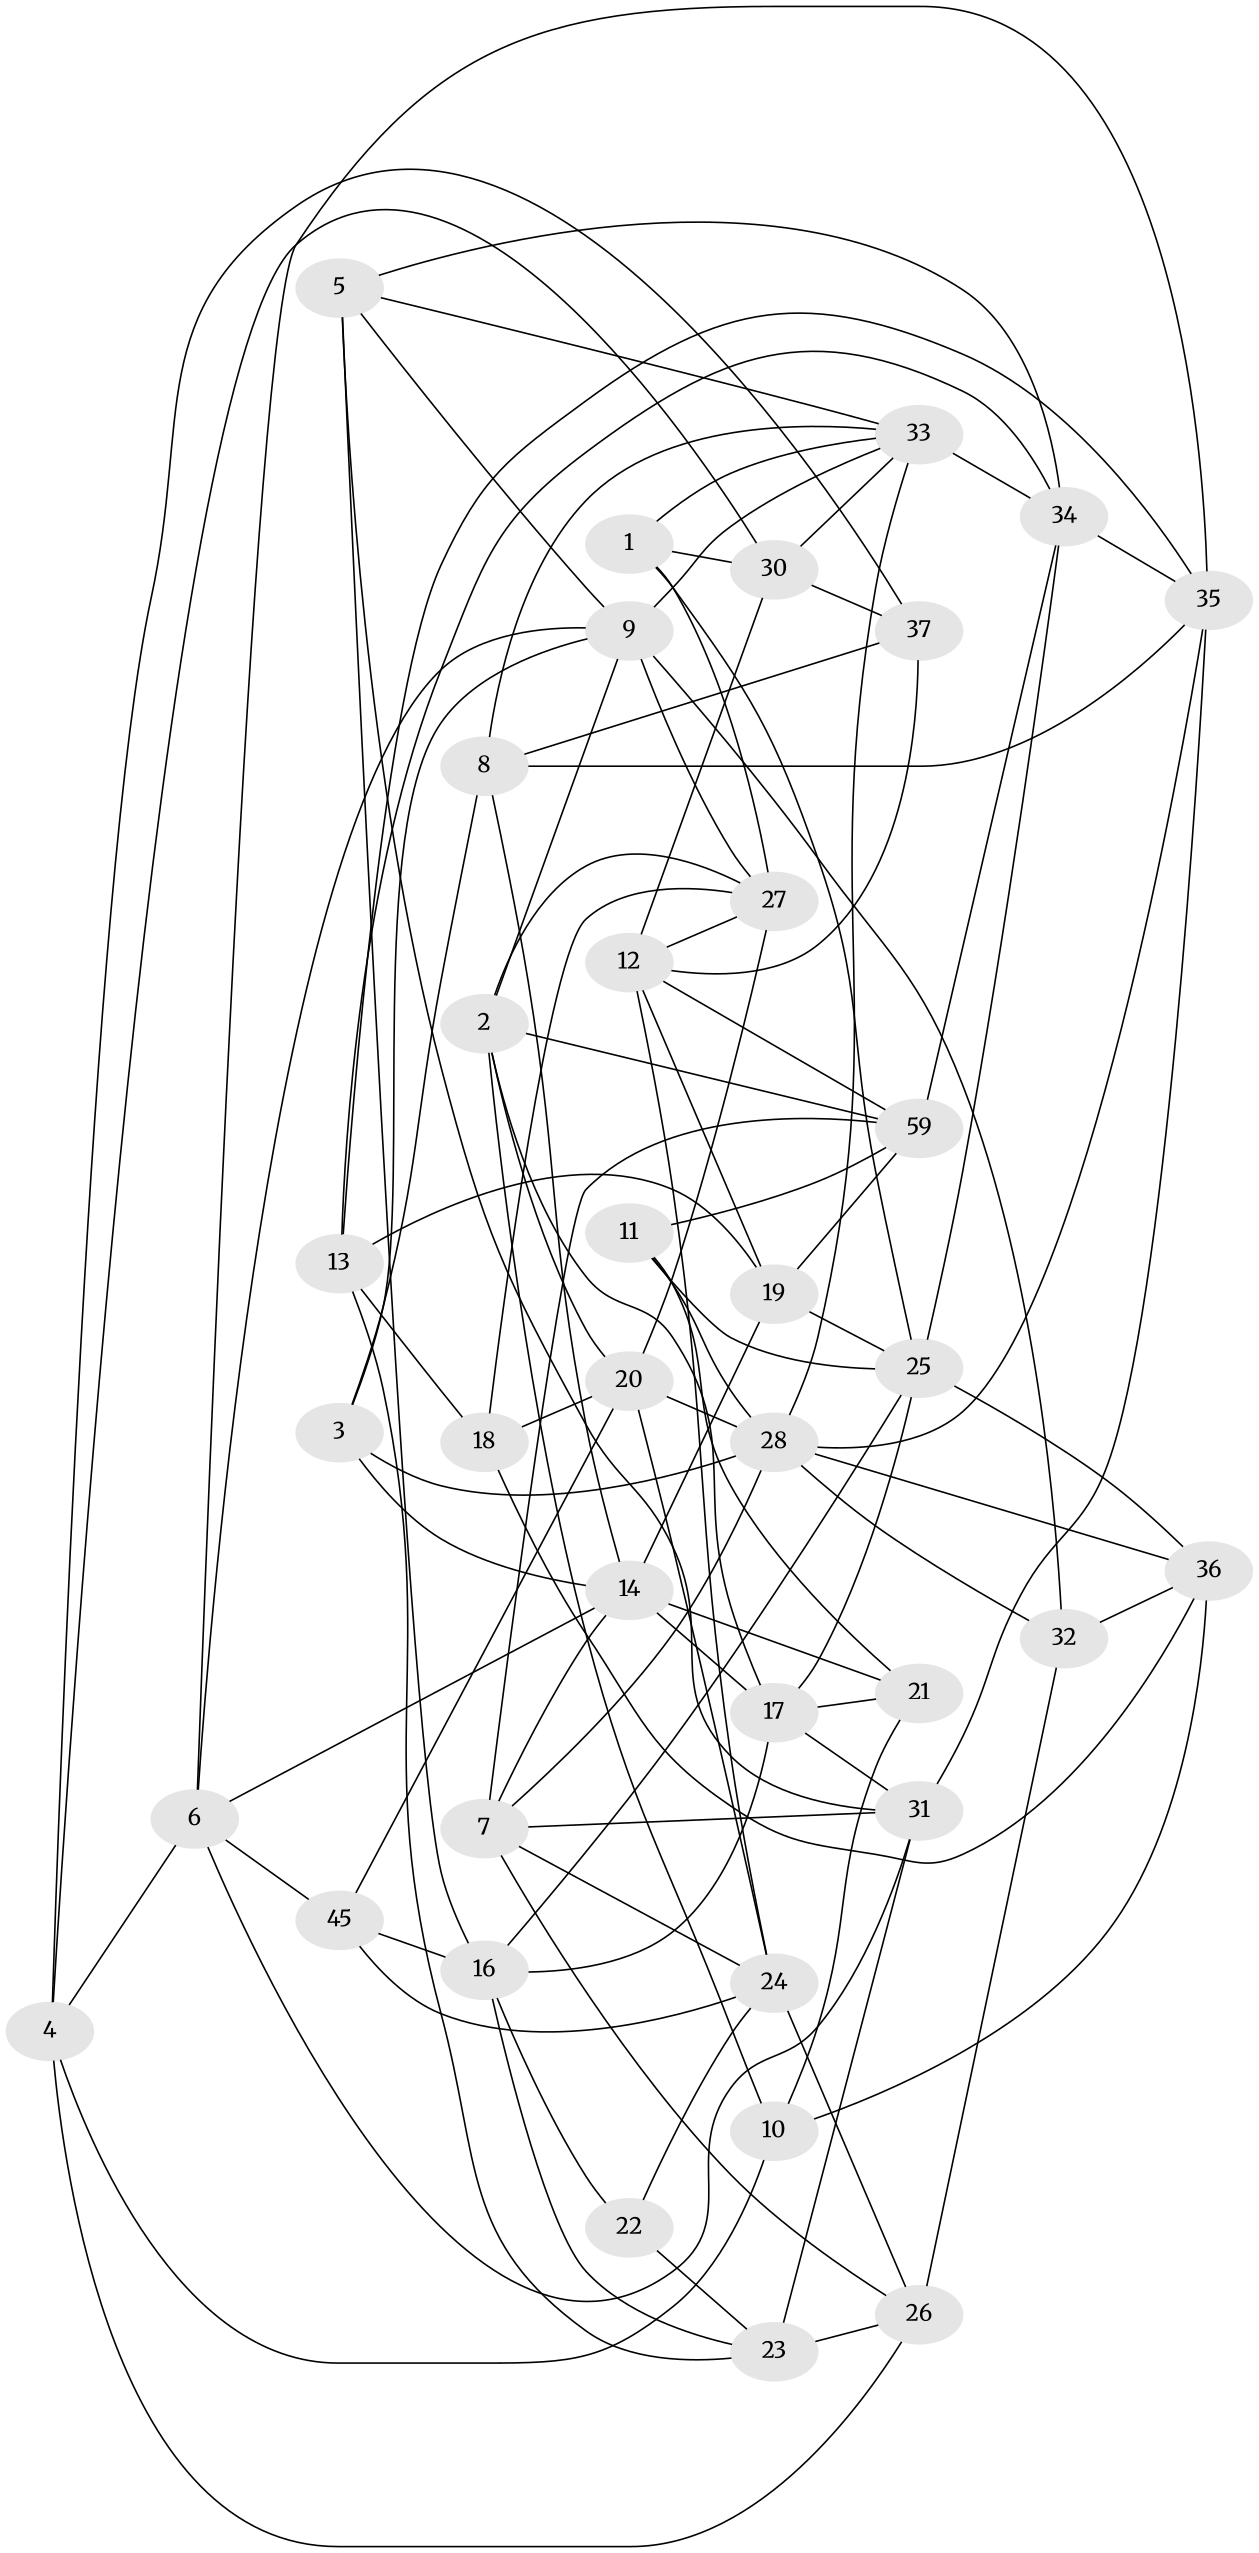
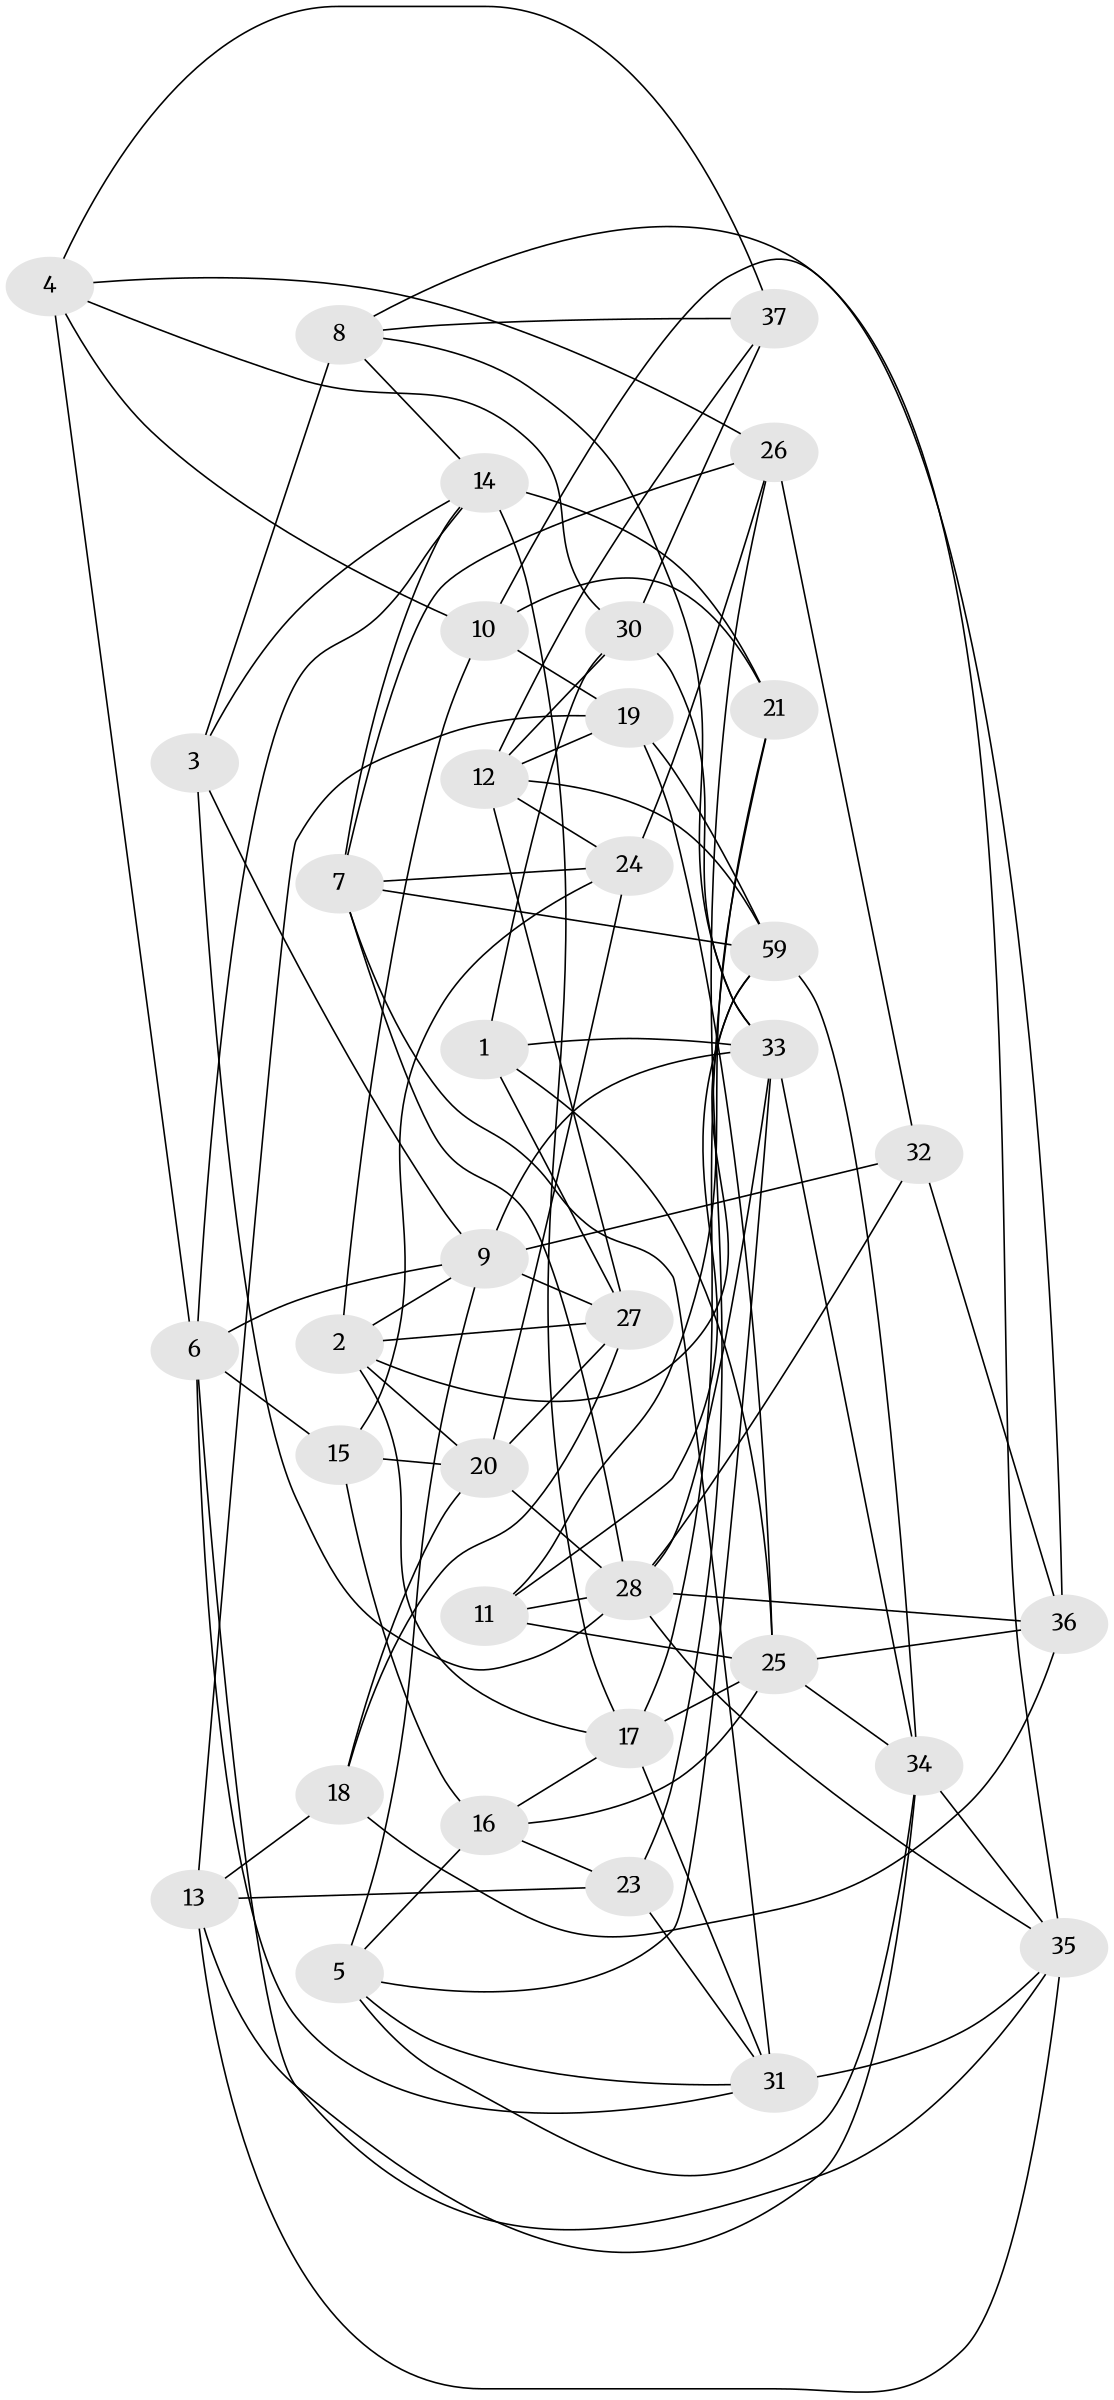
(719, 1406) -> (557, 674)
(340, 1920) -> (340, 1455)
(629, 2228) -> none
